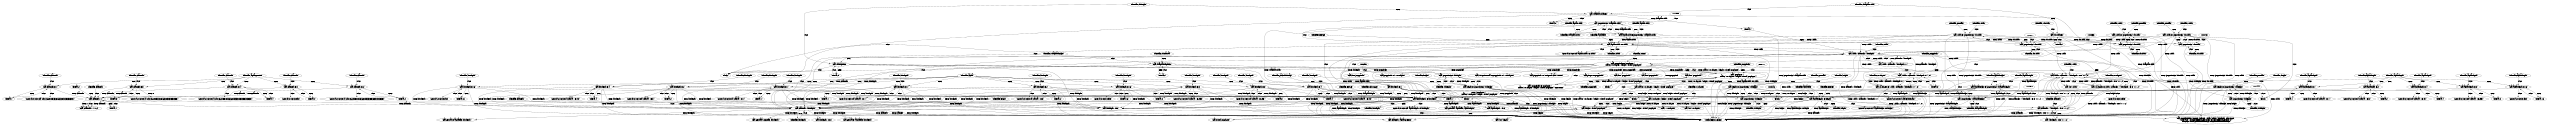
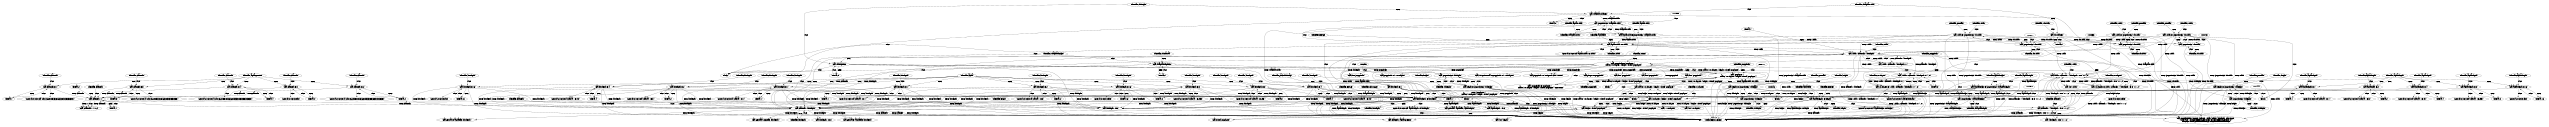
(1675, 22) -> (1602, 18)
(151, 94) -> (151, 94)
none -> (1924, 96)
